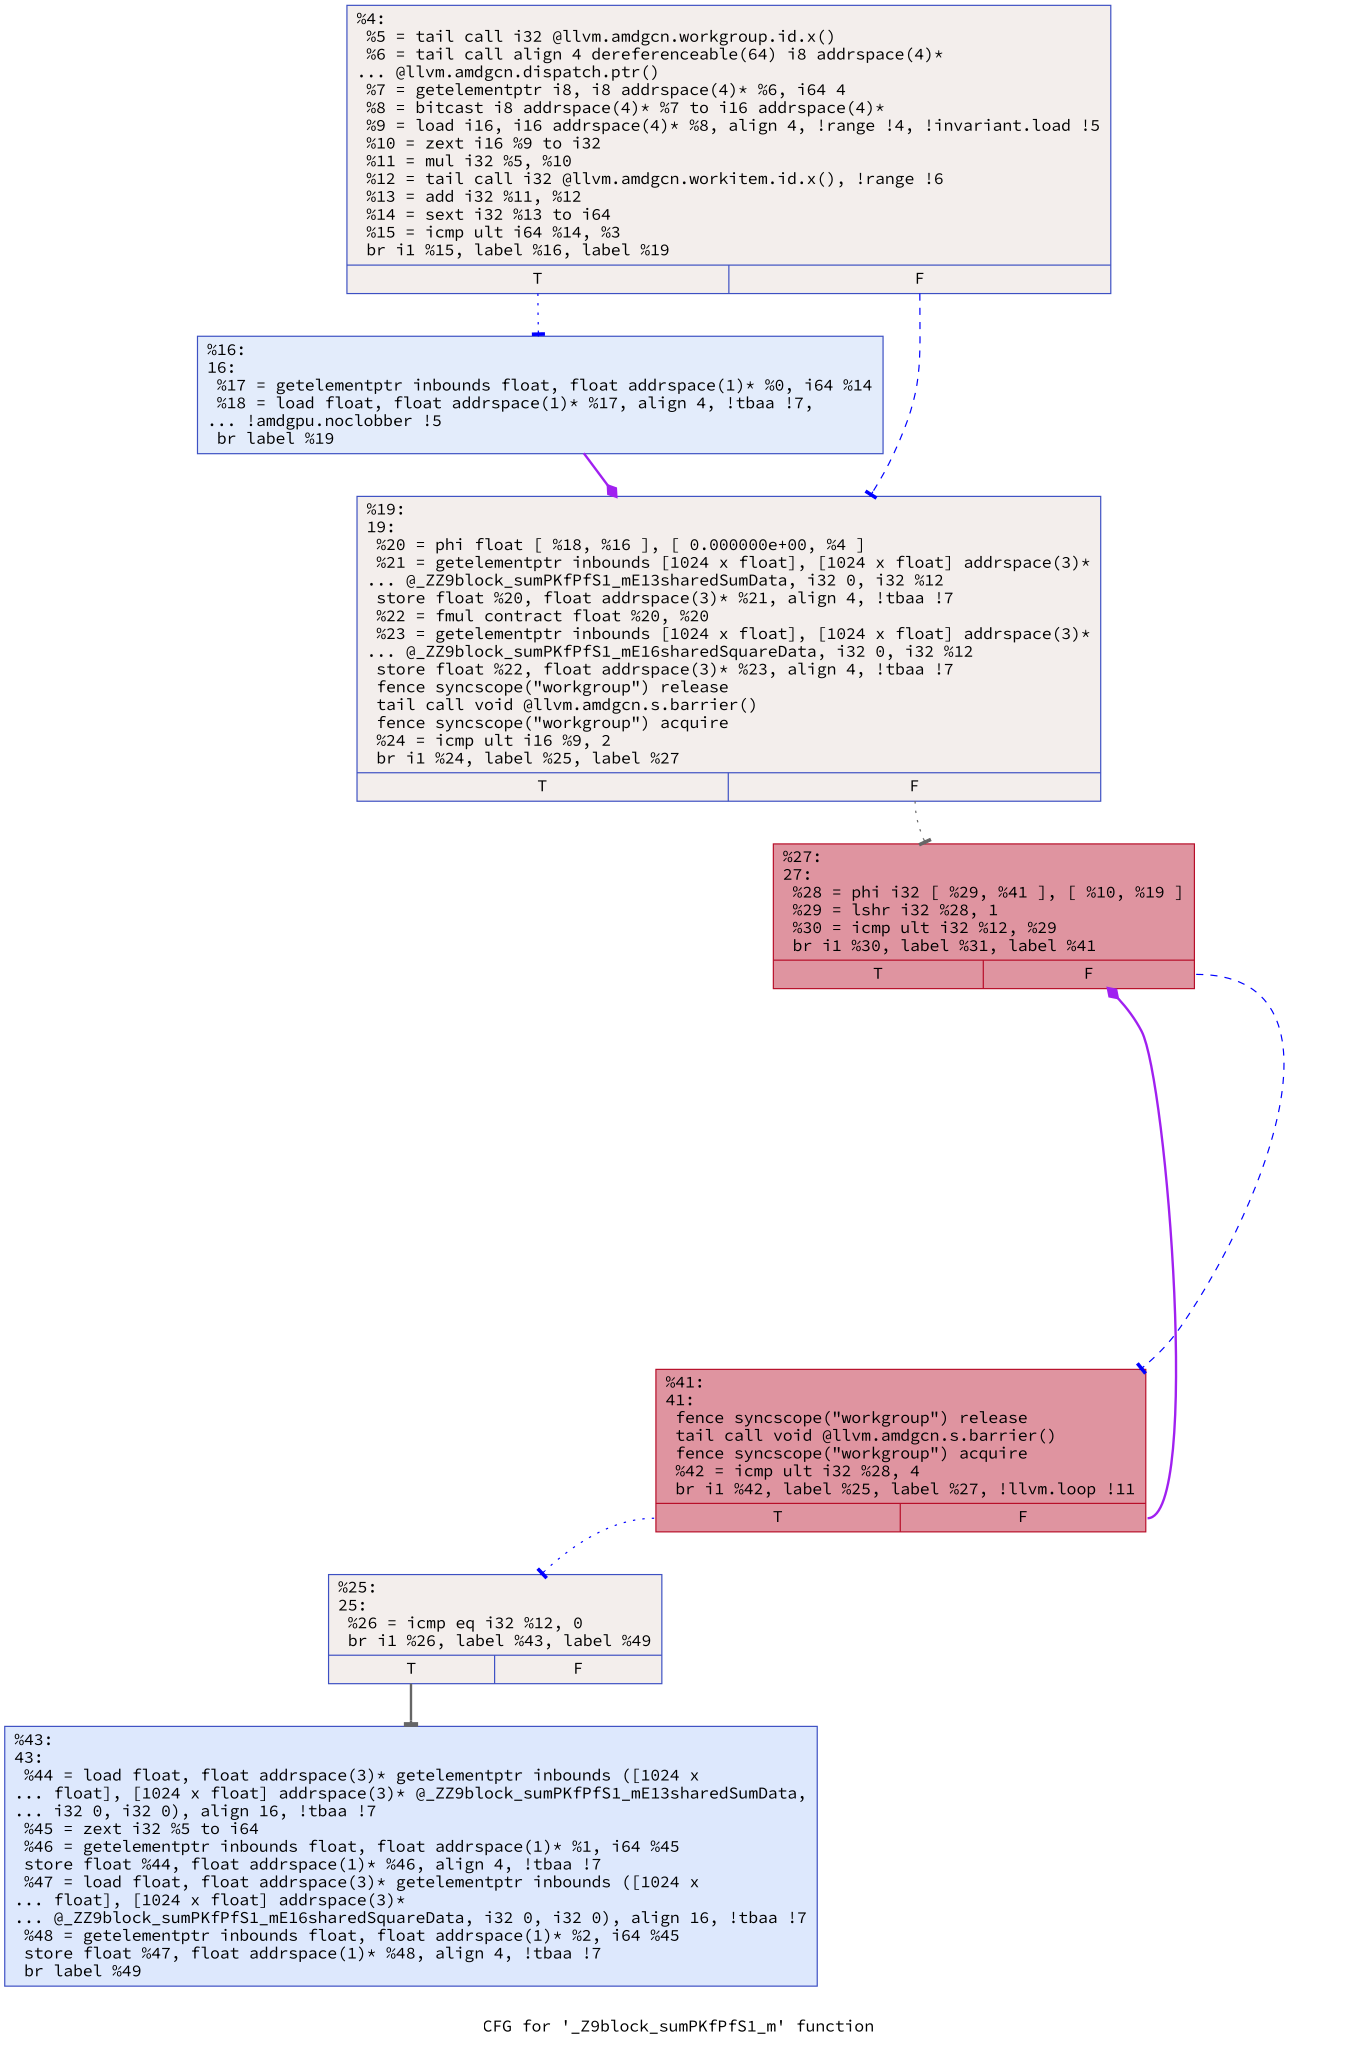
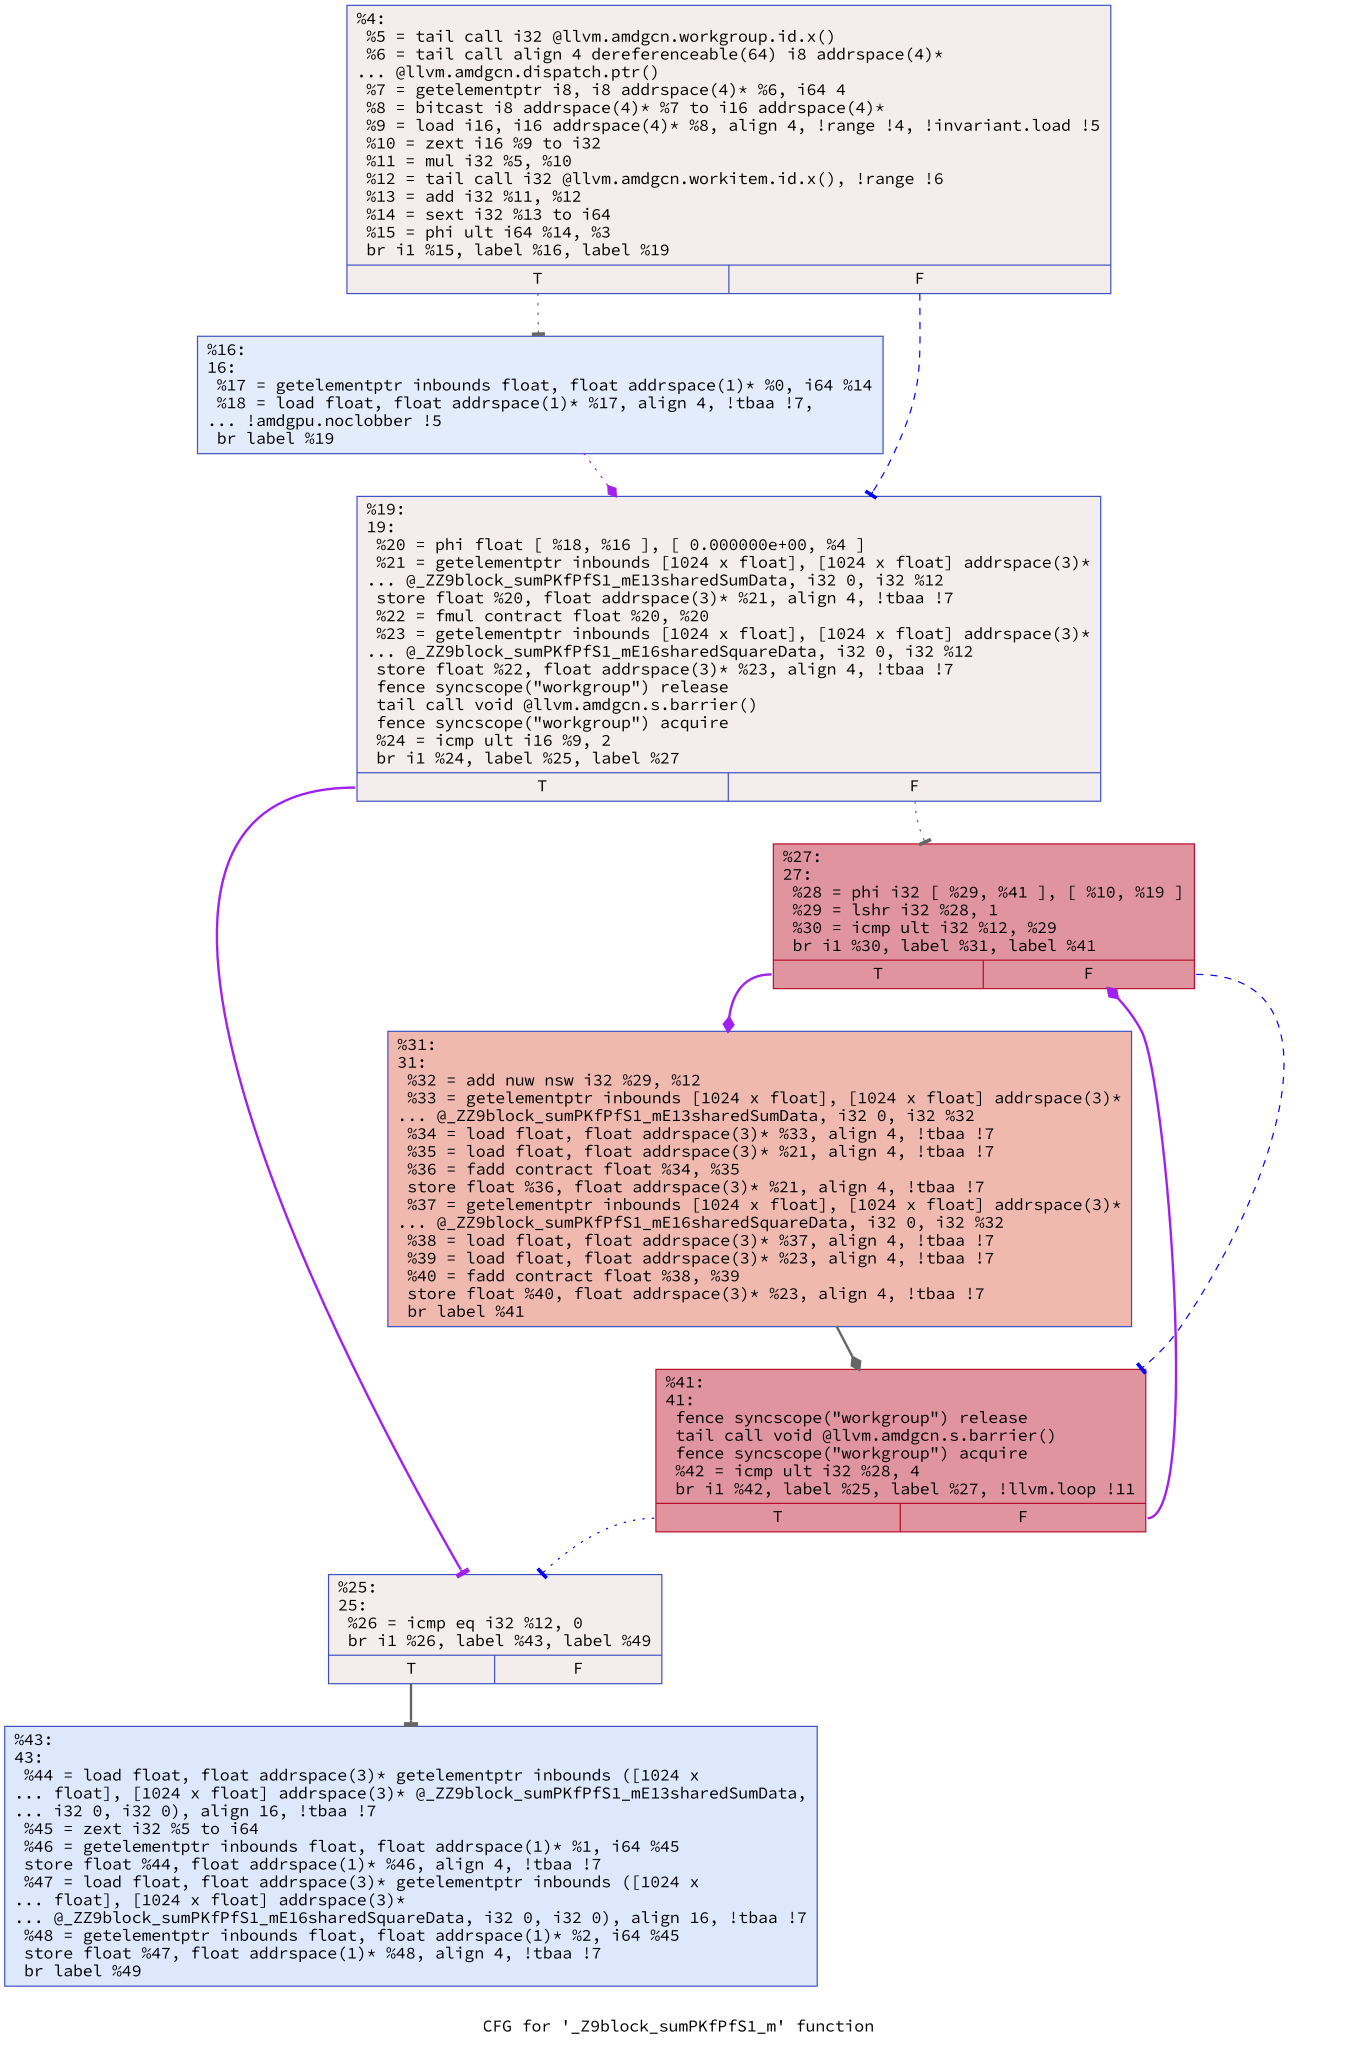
(489, 232) -> (484, 232)
(538, 312) -> (538, 312)
(596, 469) -> (596, 469)
none -> (266, 1157)
none -> (760, 1179)
